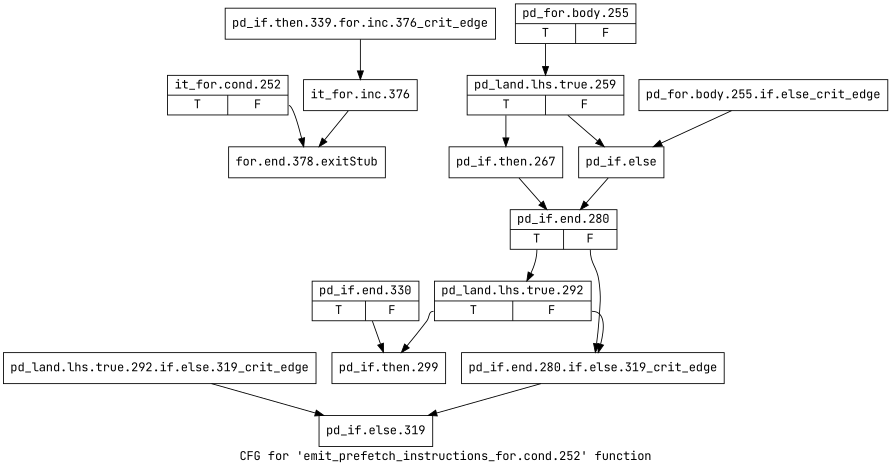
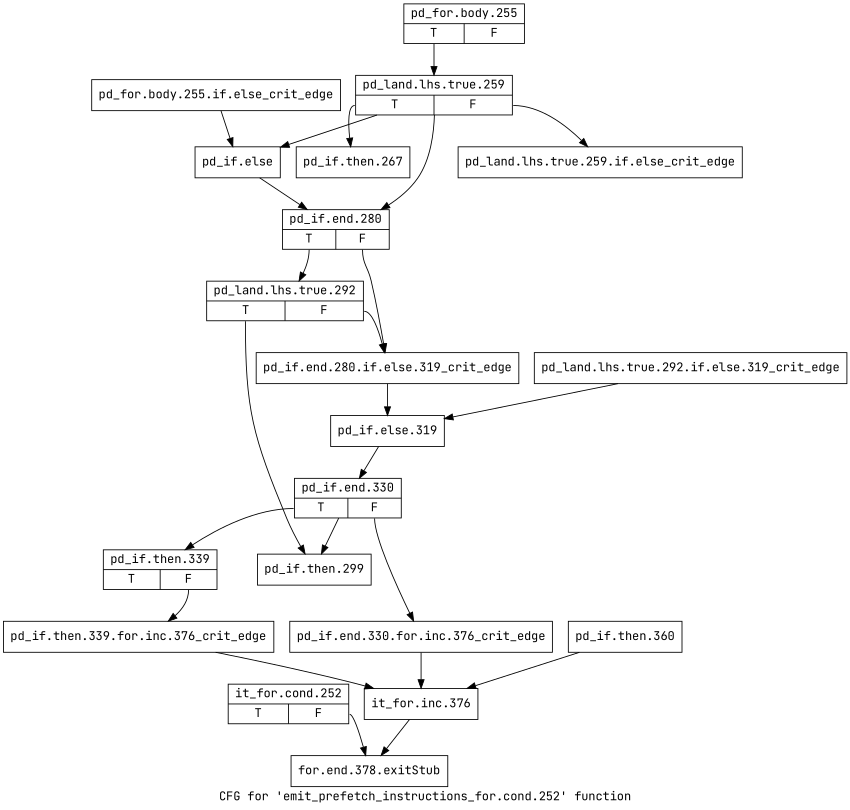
none -> (600, 162)
(530, 191) -> (424, 167)
none -> (371, 459)
none -> (160, 570)
none -> (421, 637)
none -> (625, 637)
